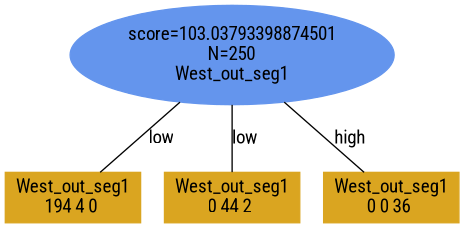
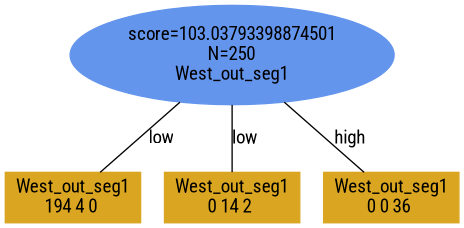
(232, 198) -> (232, 198)
